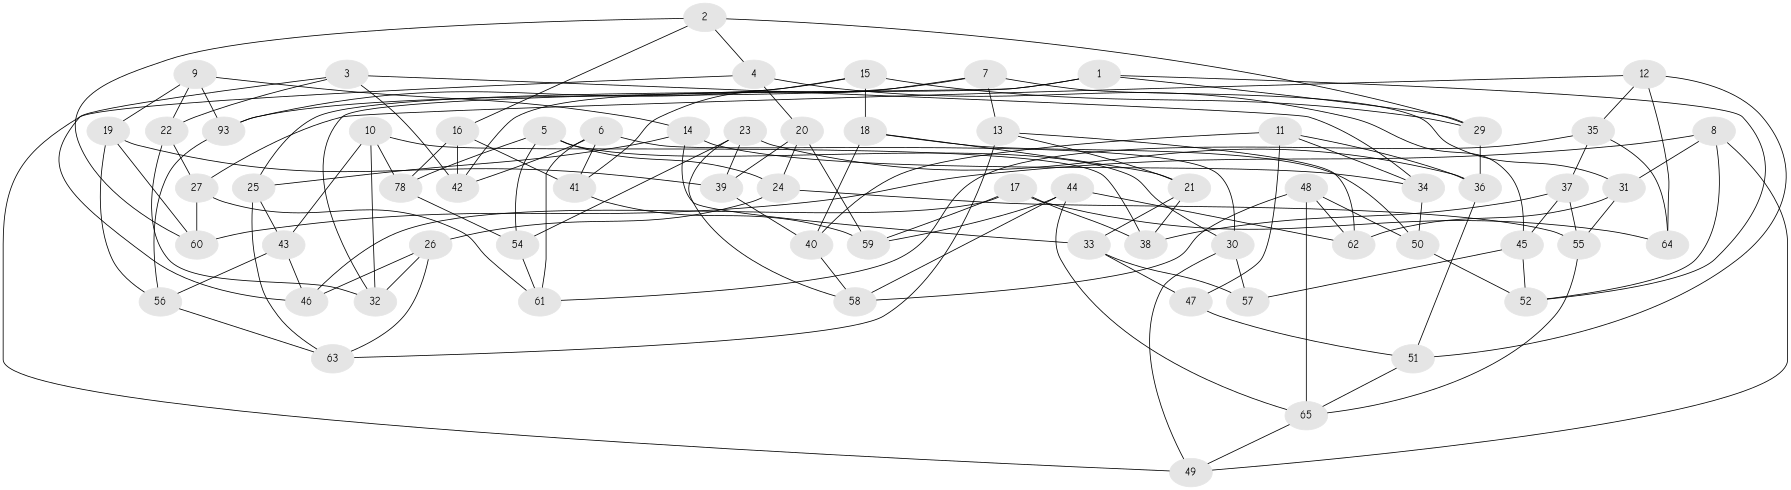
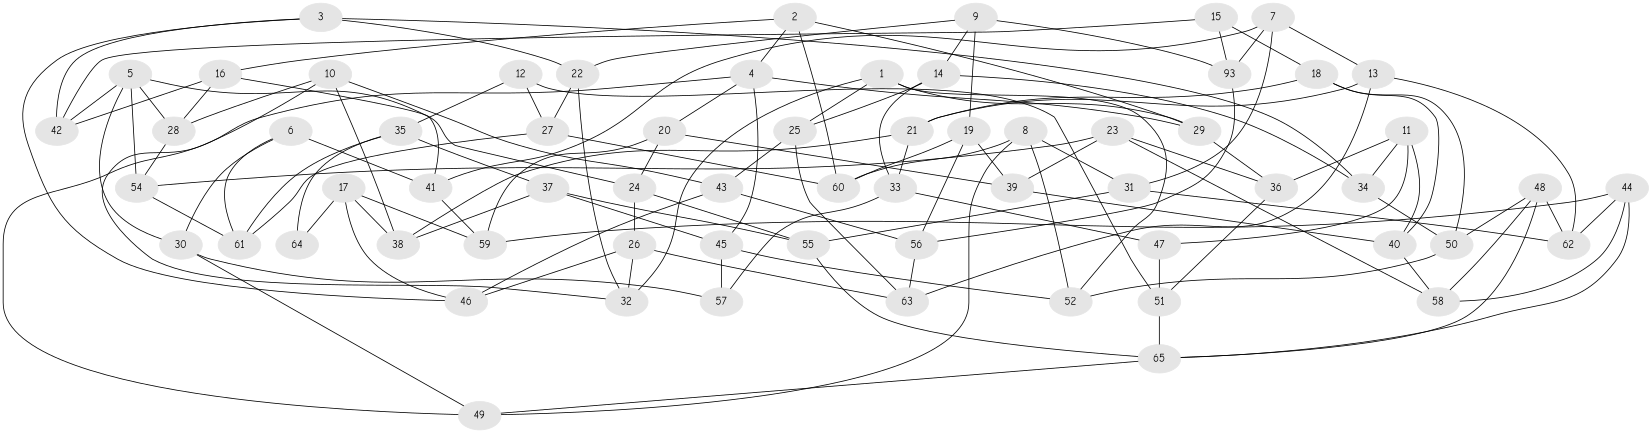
(1174, 100) -> (915, 95)
(1665, 155) -> none
(531, 162) -> (94, 103)
(401, 188) -> (174, 131)
